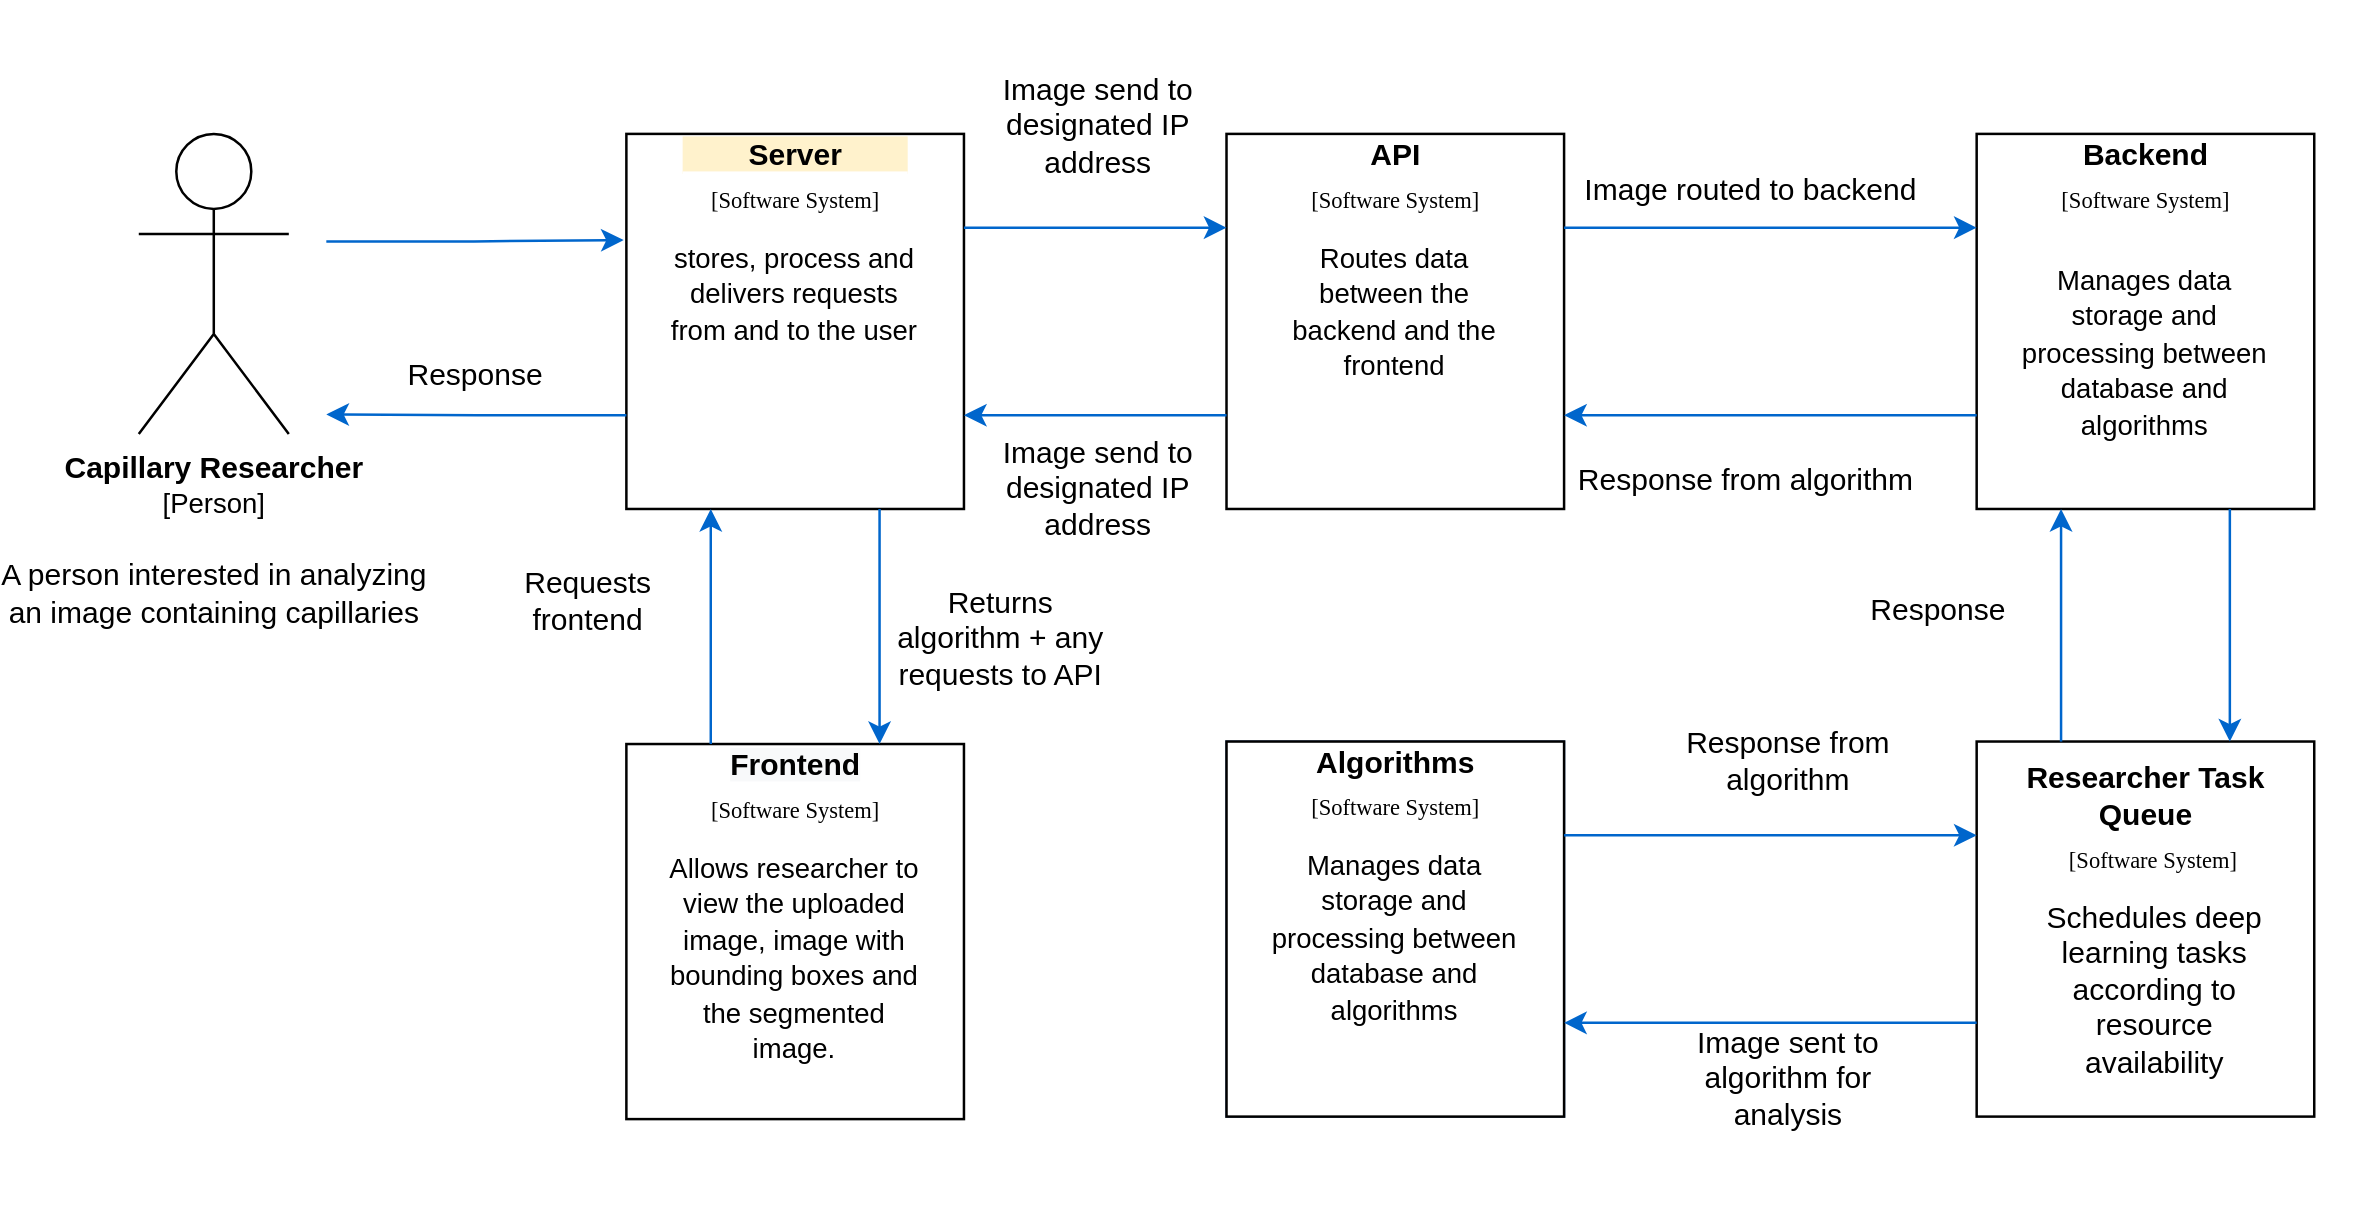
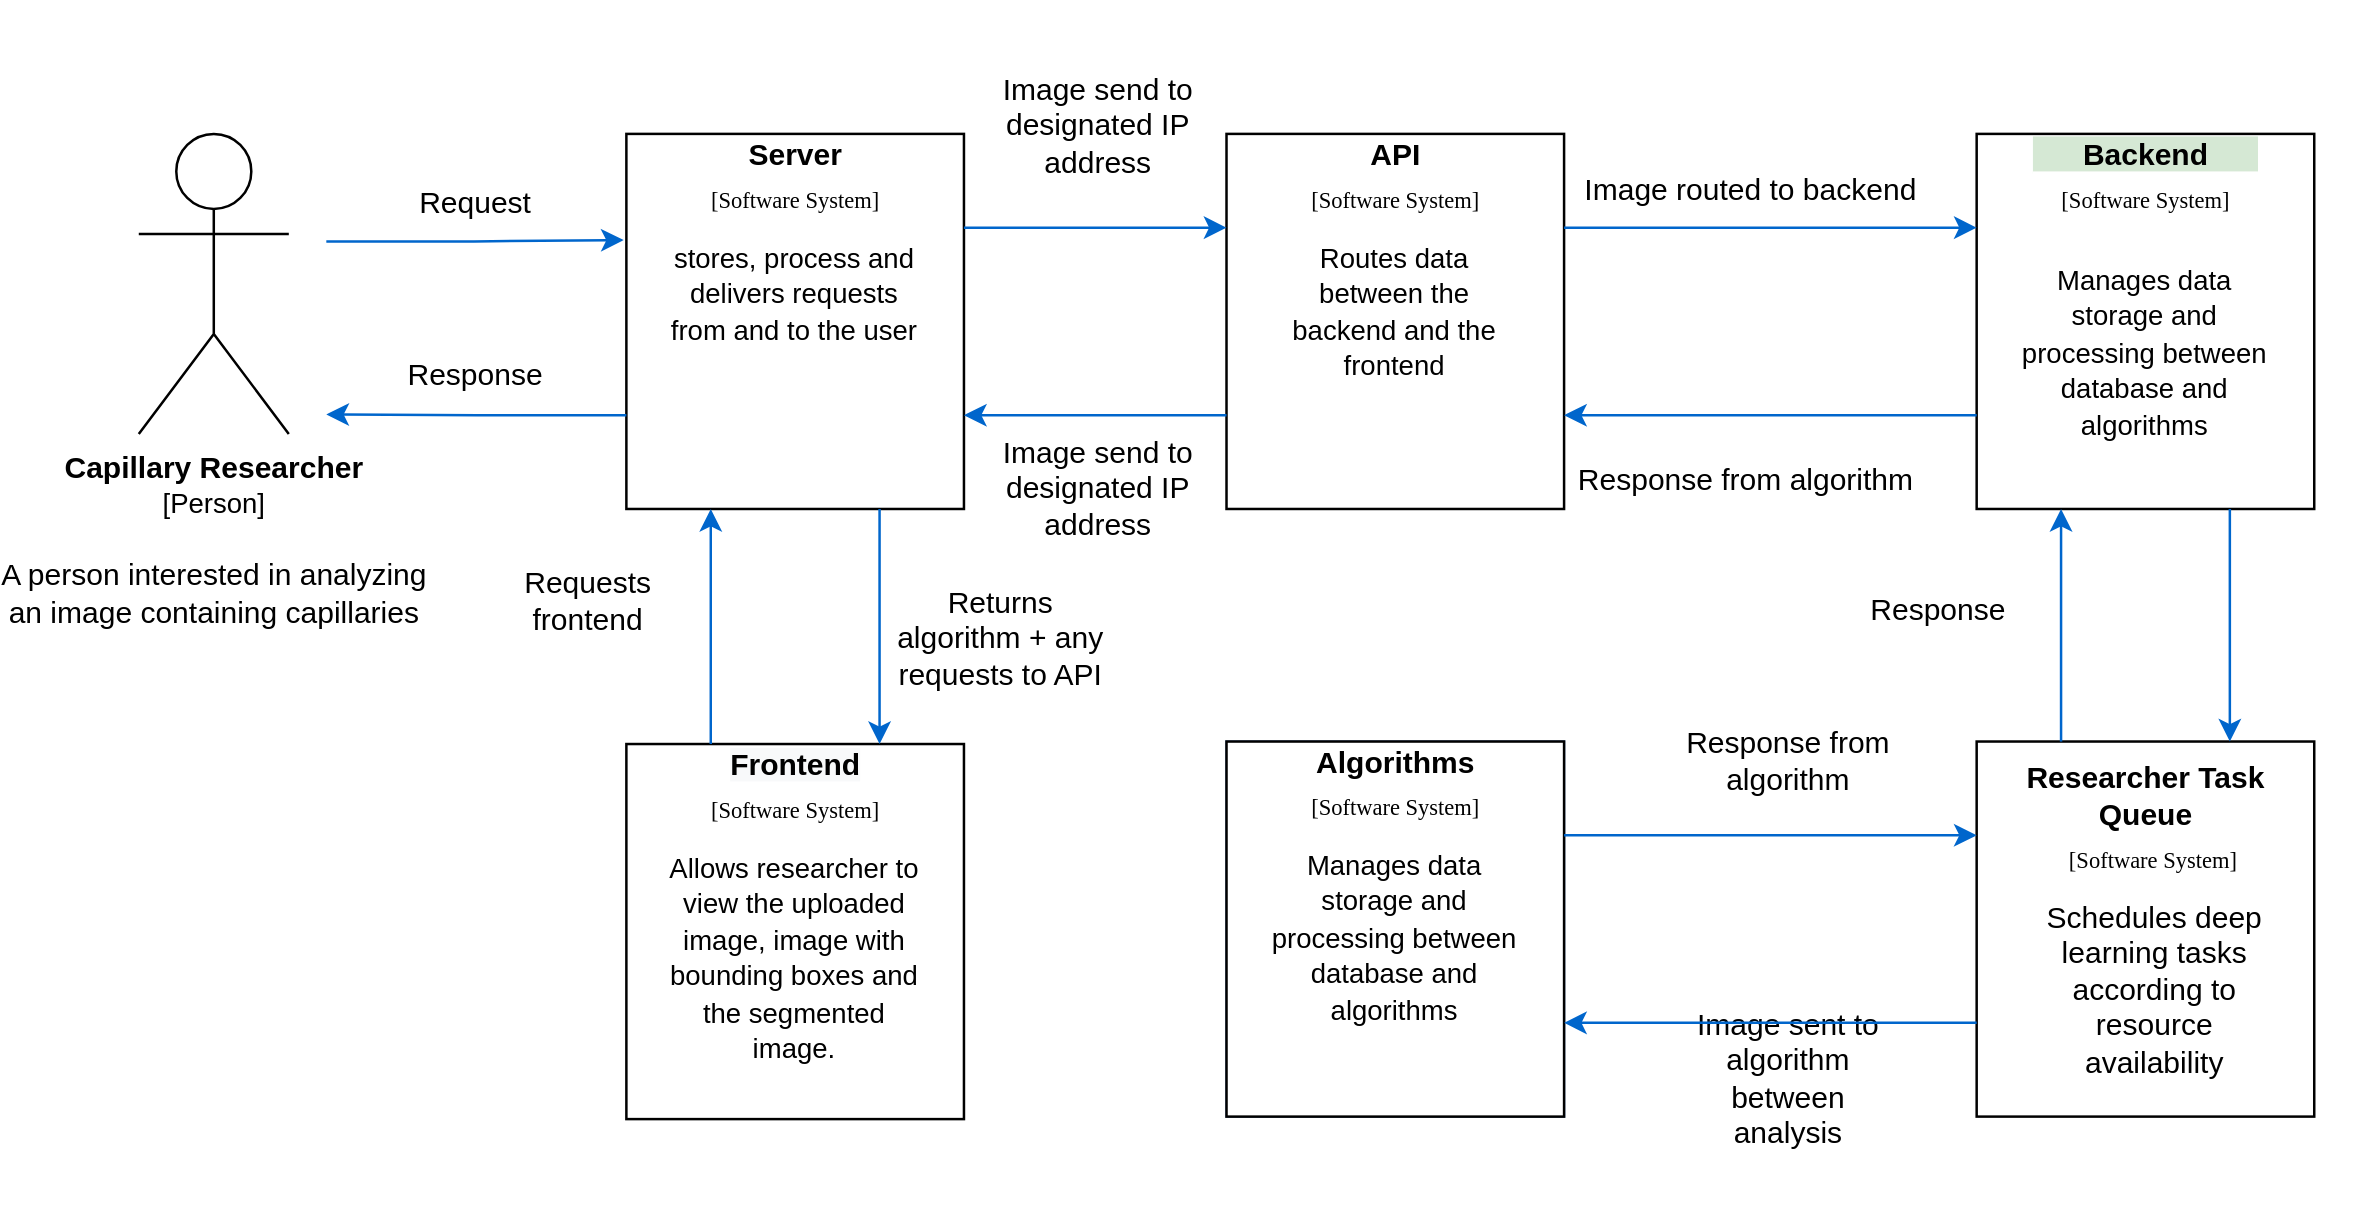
(795, 155) -> (795, 155)
(2145, 155) -> (2145, 155)
none -> (476, 204)
(1789, 1079) -> (1789, 1079)
